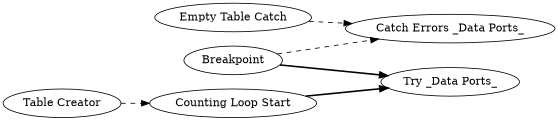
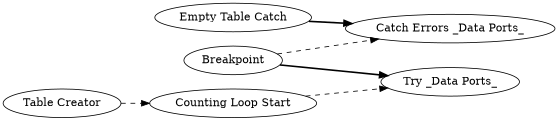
(326, 22) -> (326, 22)
(343, 92) -> (343, 92)
